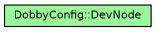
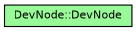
(78, 16) -> (68, 16)
